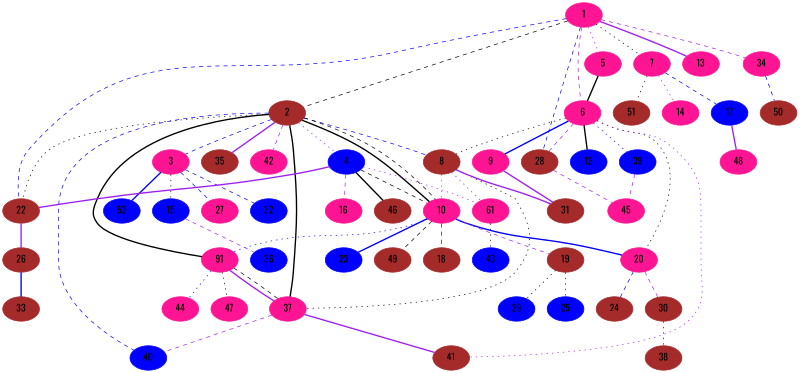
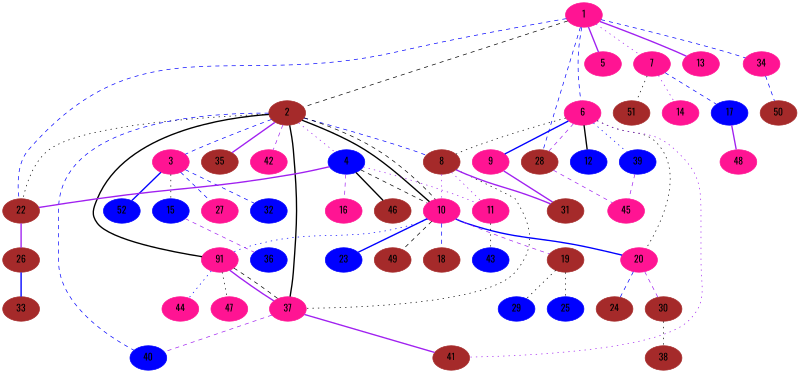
(674, 38) -> (674, 38)
(618, 39) -> (618, 39)
(593, 40) -> (593, 40)
(578, 64) -> (578, 64)
(593, 89) -> none
(491, 211) -> (491, 211)
